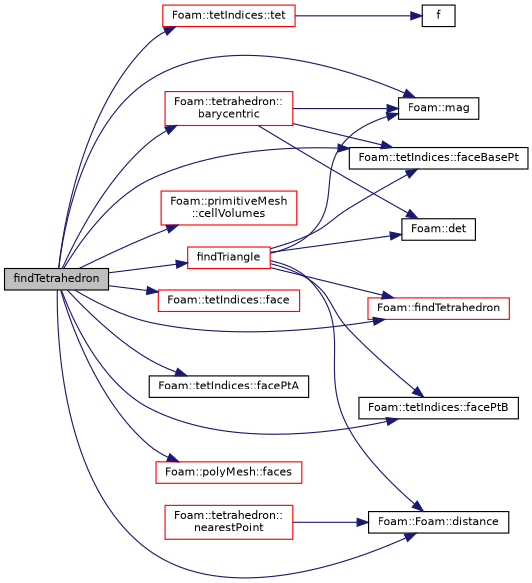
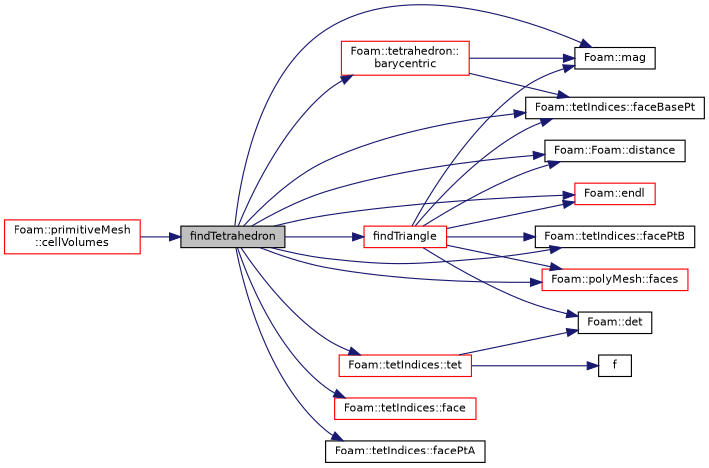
(325, 166) -> (513, 344)
(123, 248) -> (155, 237)
none -> (478, 252)
(439, 309) -> (615, 194)
(229, 522) -> none
